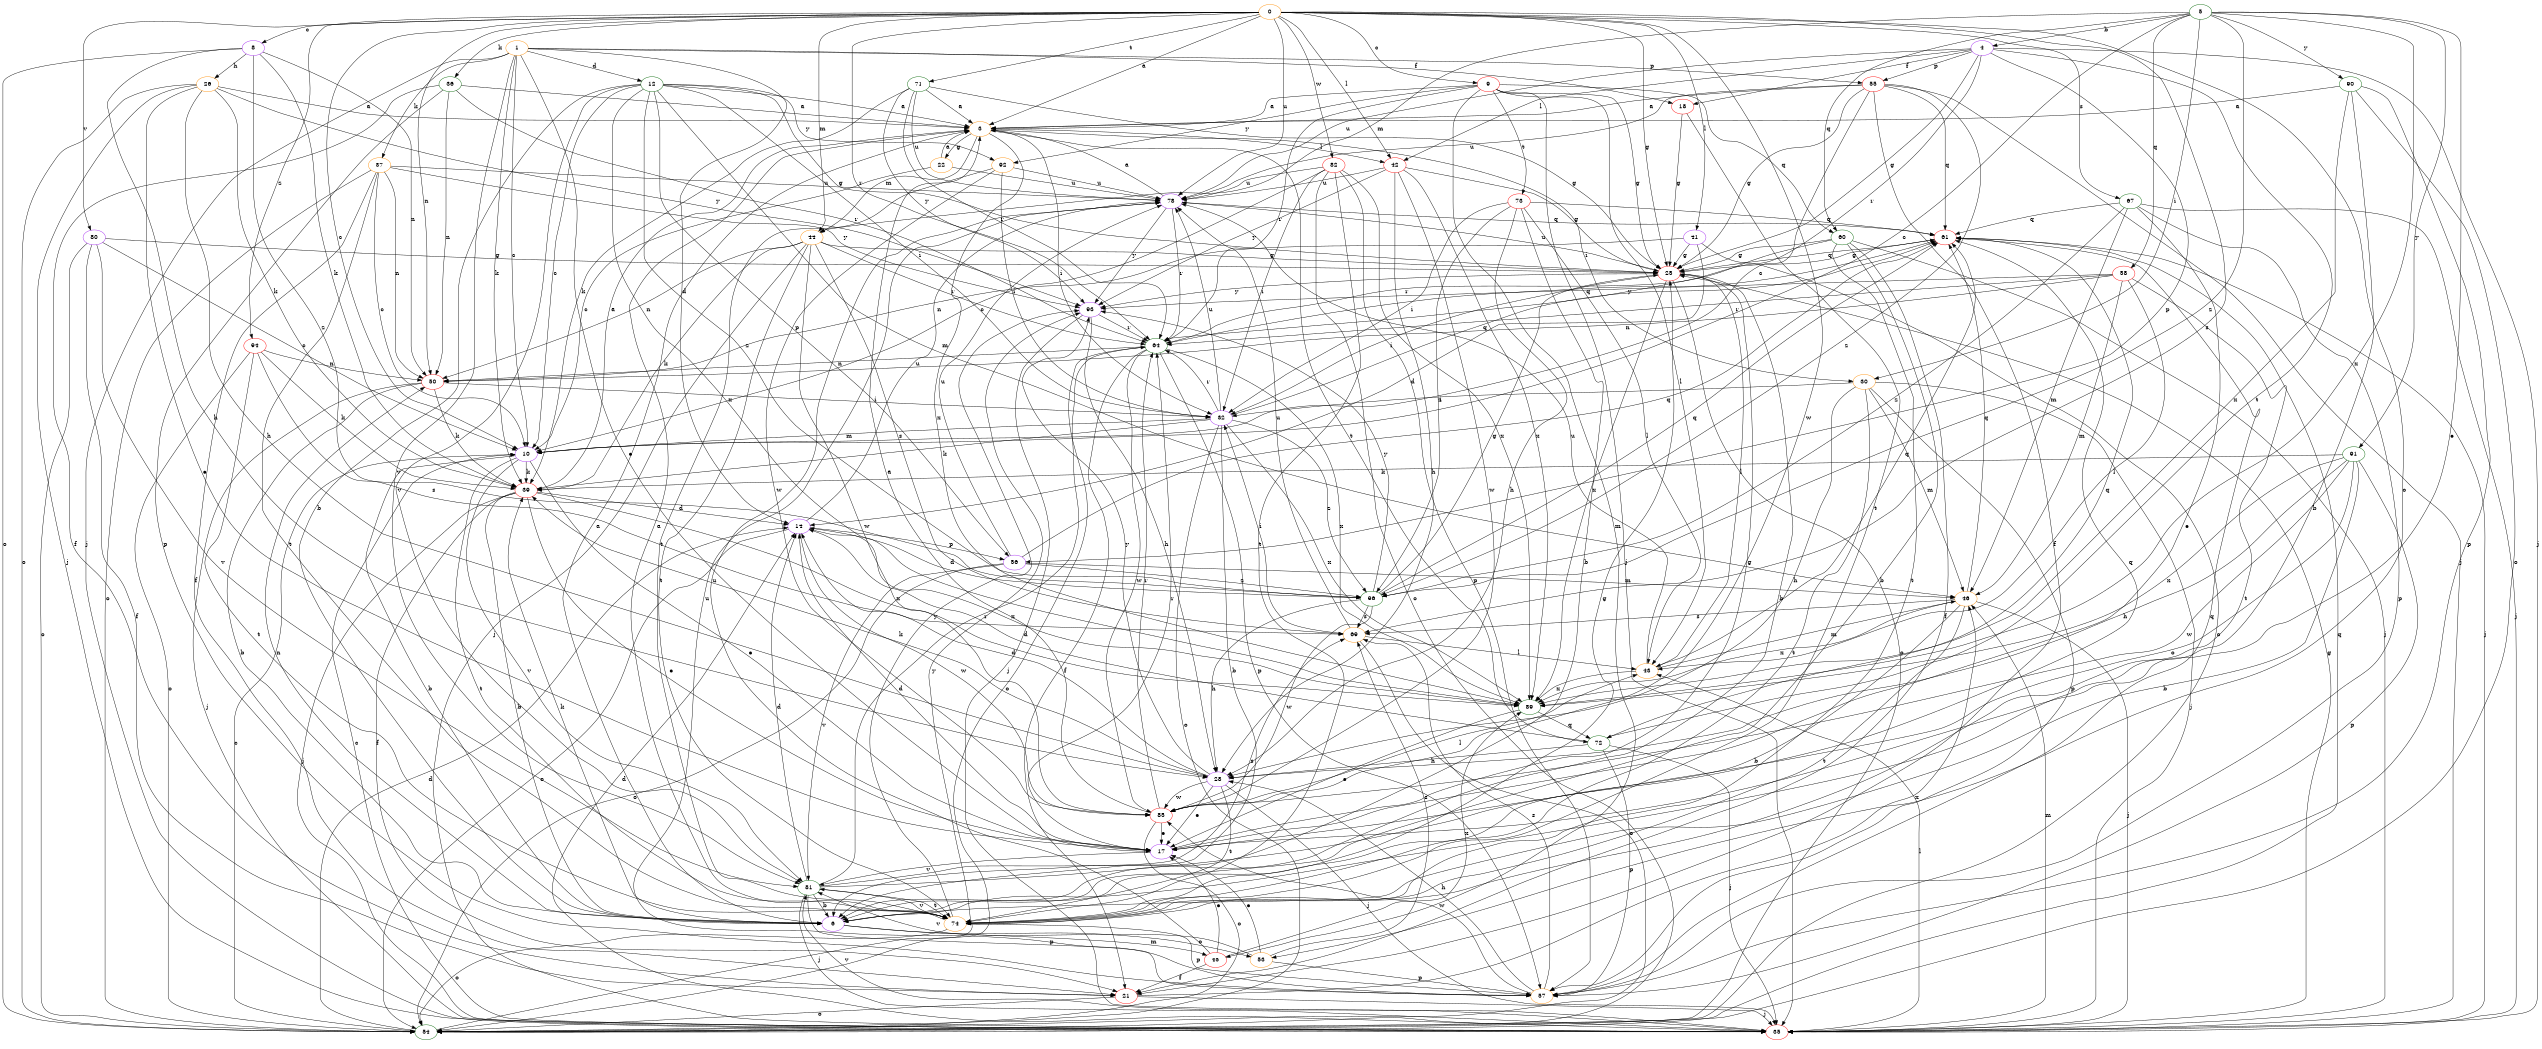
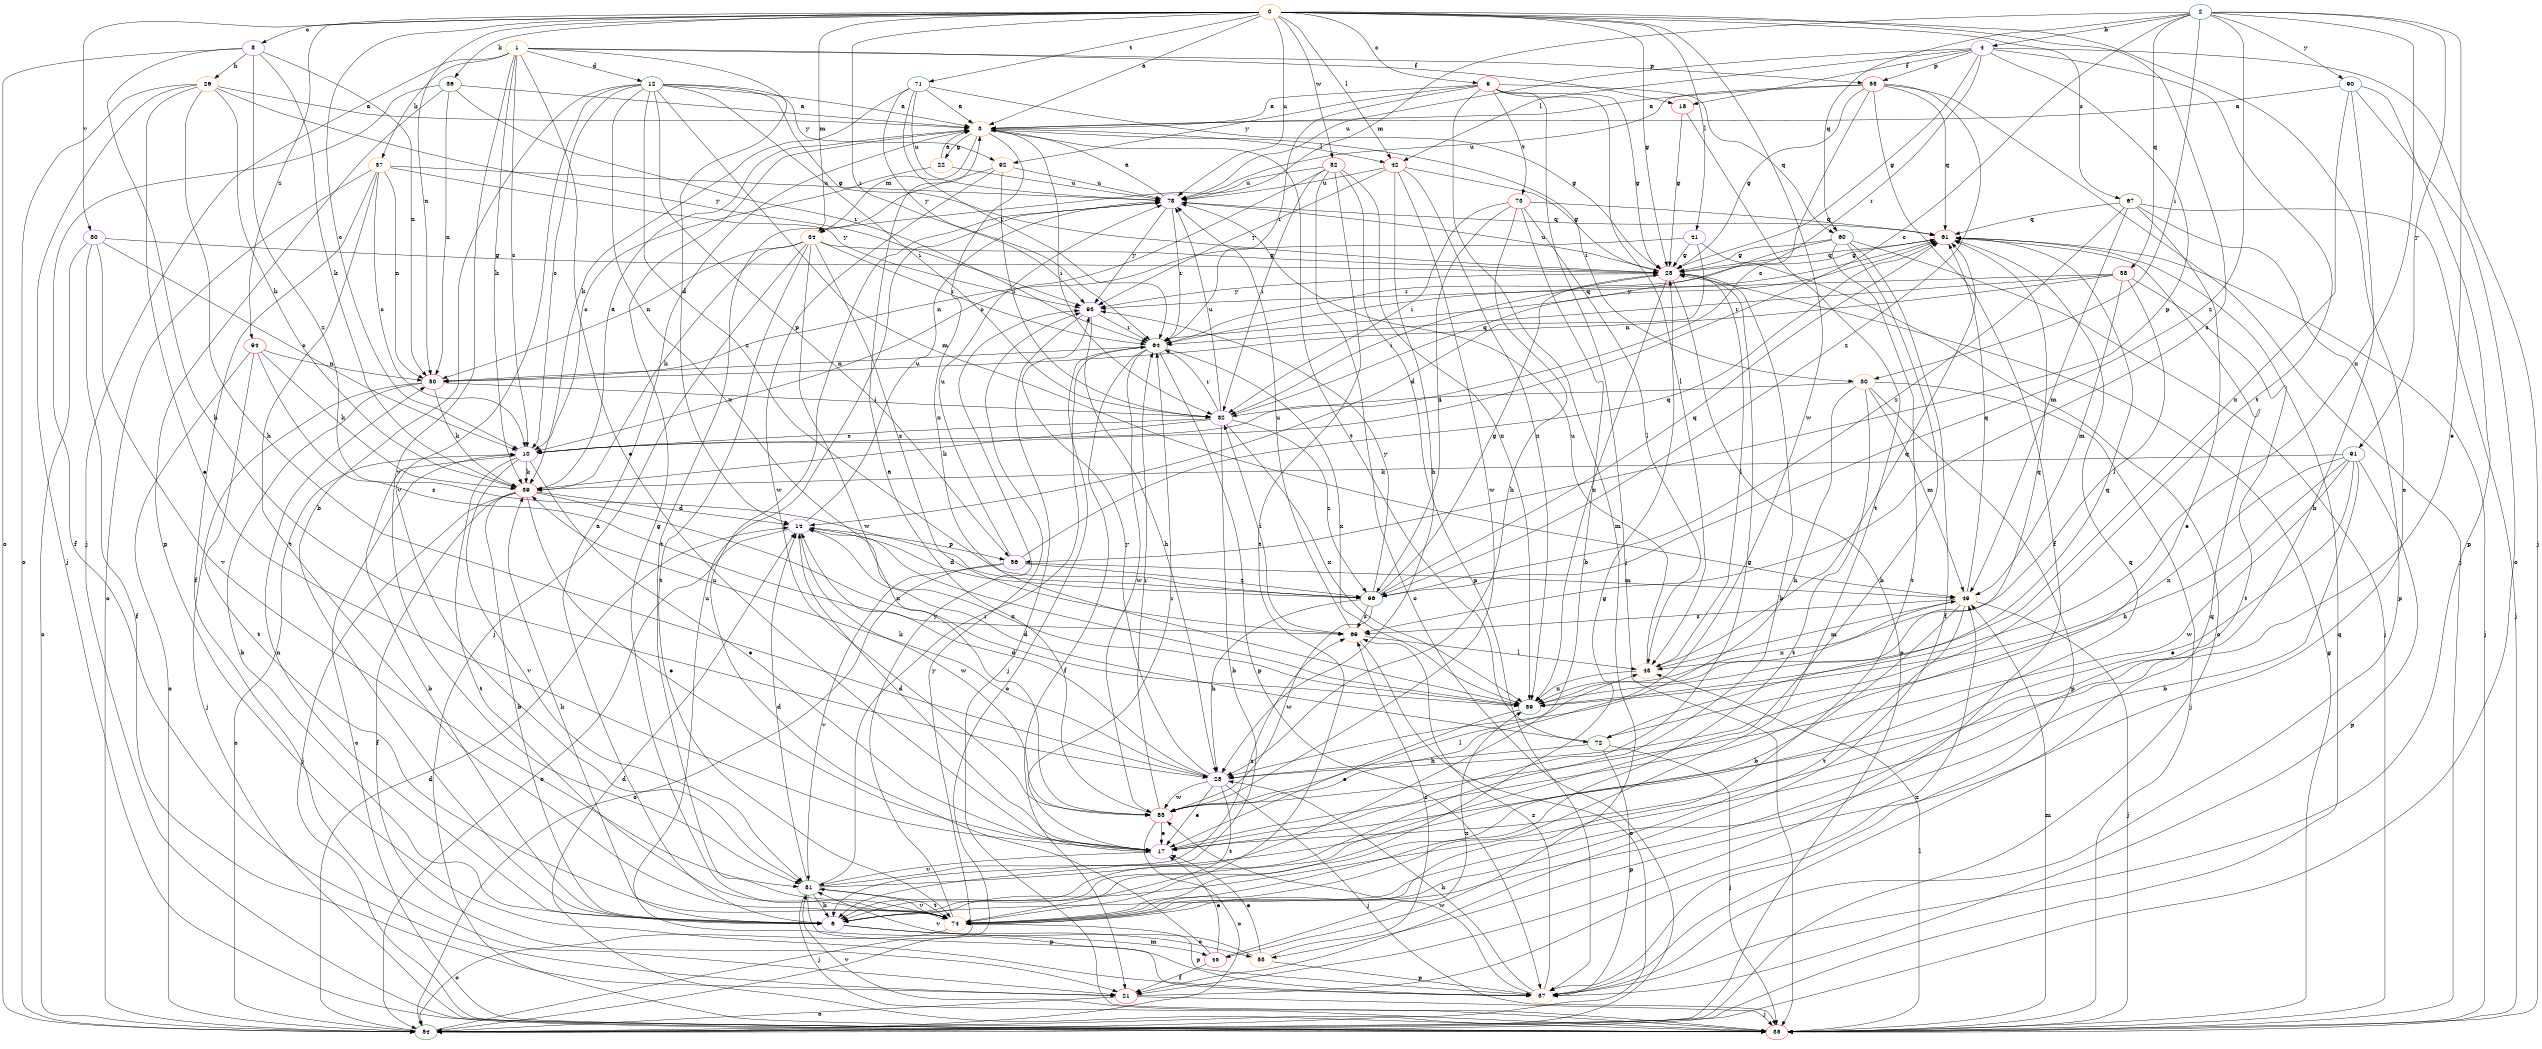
(2201, 12) -> (2201, 12)
(812, 237) -> (812, 237)
(849, 436) -> (849, 436)
(659, 526) -> (659, 526)
(1966, 599) -> (1966, 599)
(2173, 653) -> (2173, 653)
(1562, 724) -> (1916, 621)
(1133, 1013) -> none
